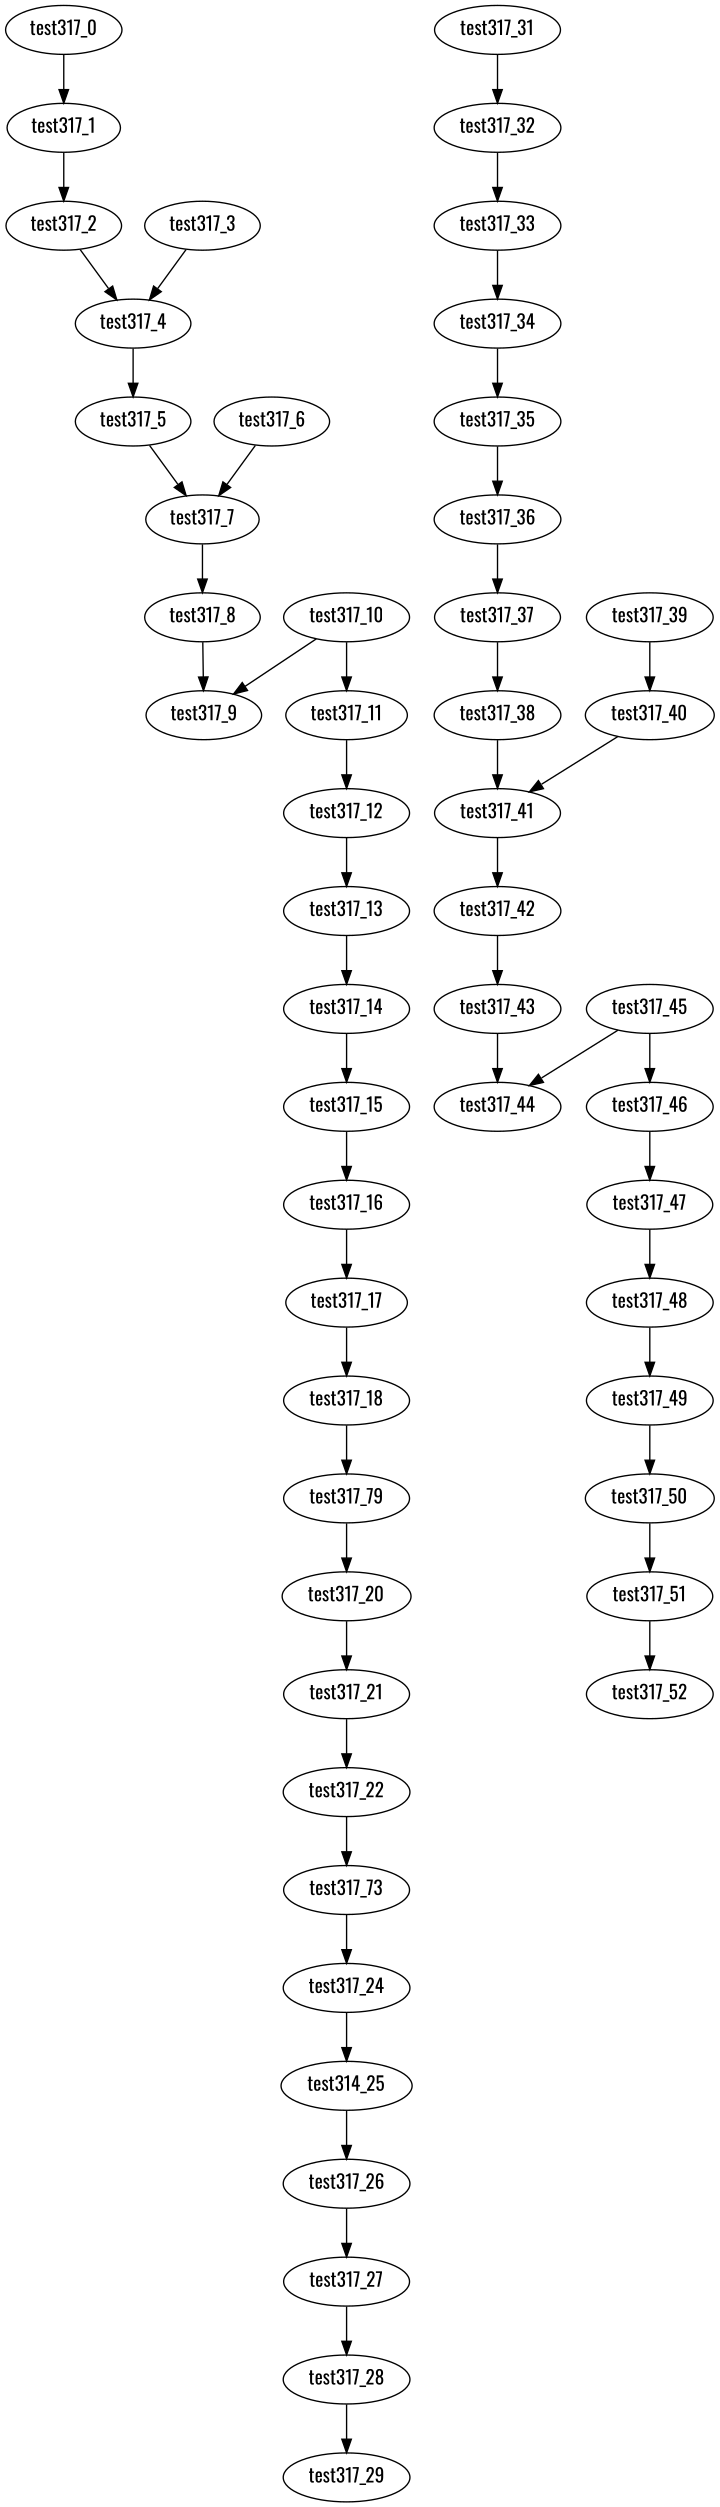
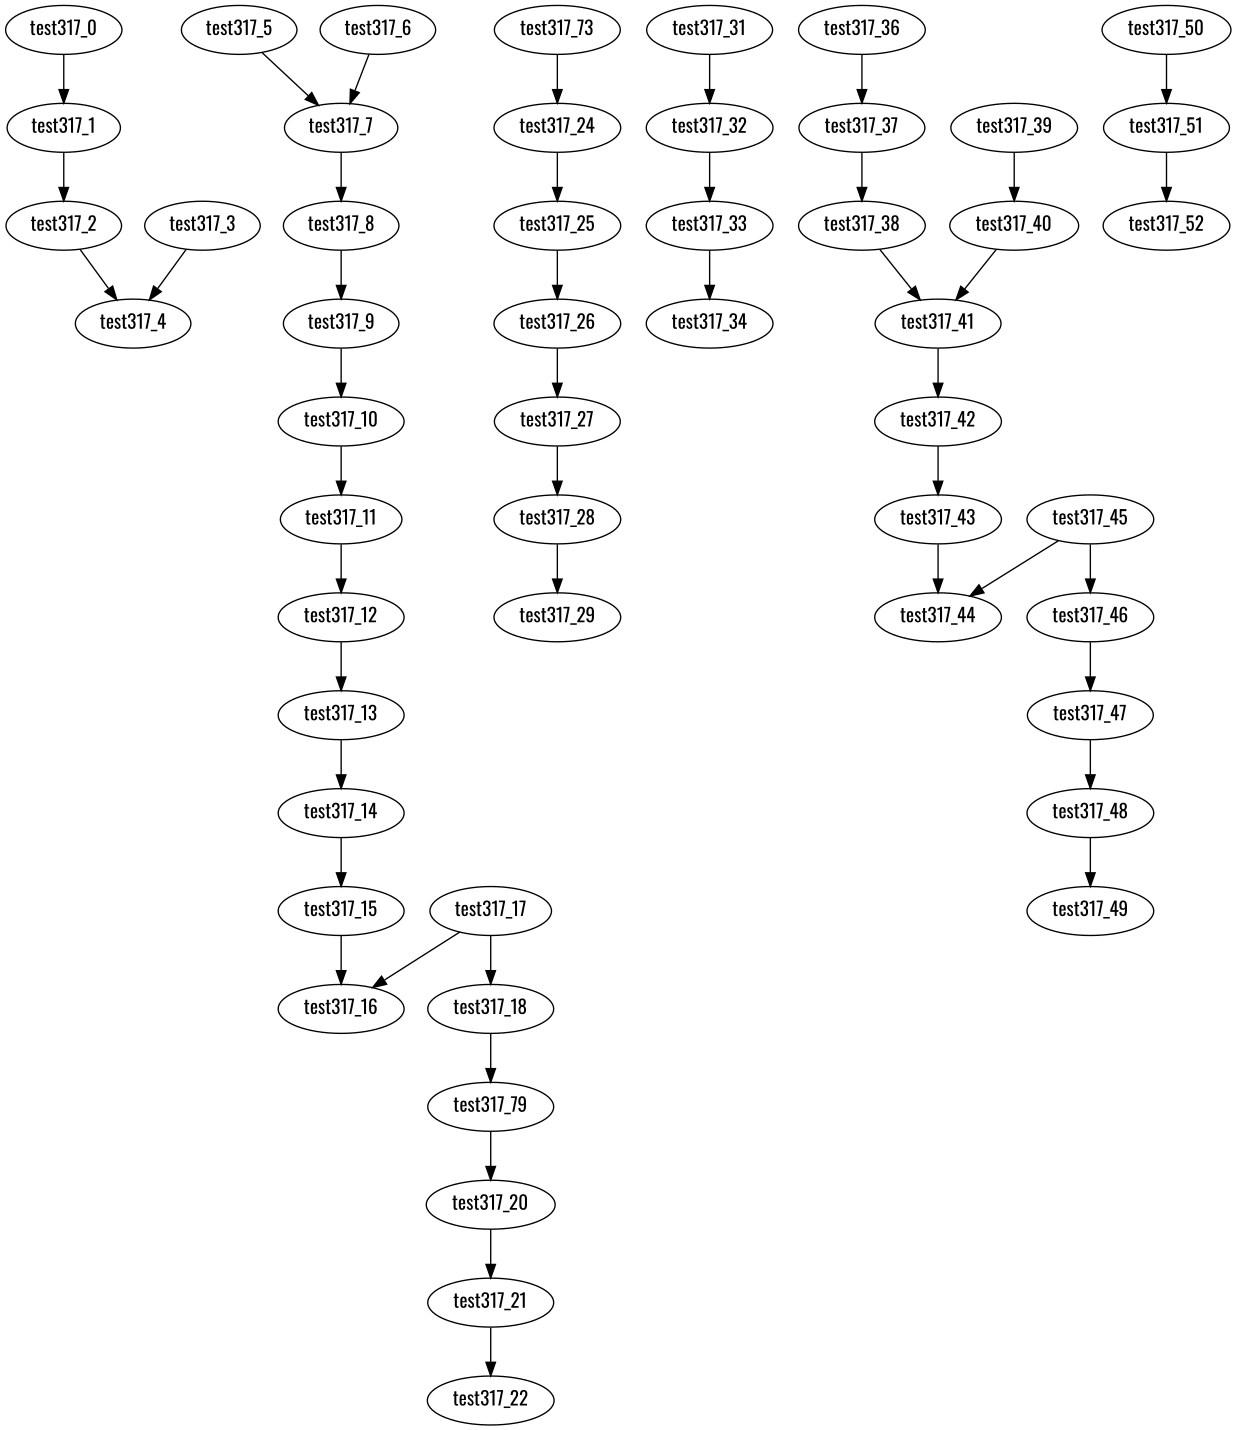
(133, 366) -> none
(498, 422) -> none
(281, 663) -> (341, 366)
(347, 1247) -> (422, 956)
(650, 1443) -> none
(347, 1834) -> none
(347, 2086) -> (557, 226)
